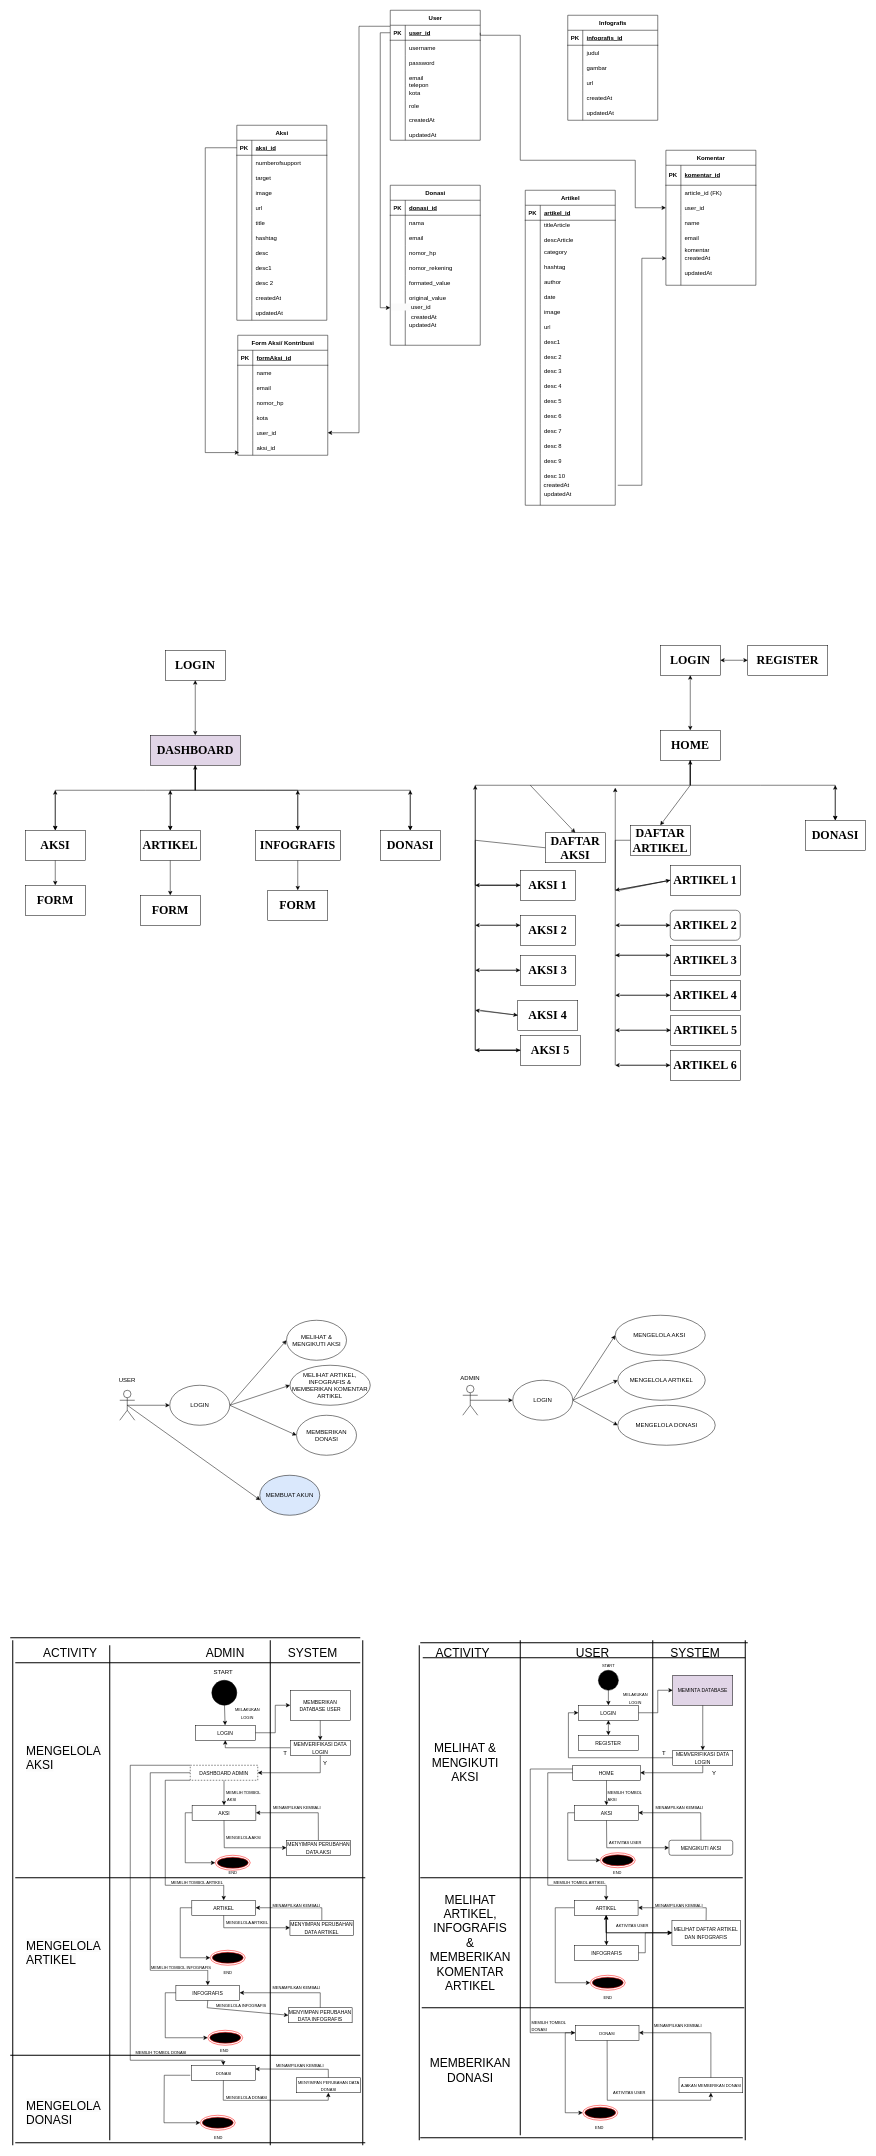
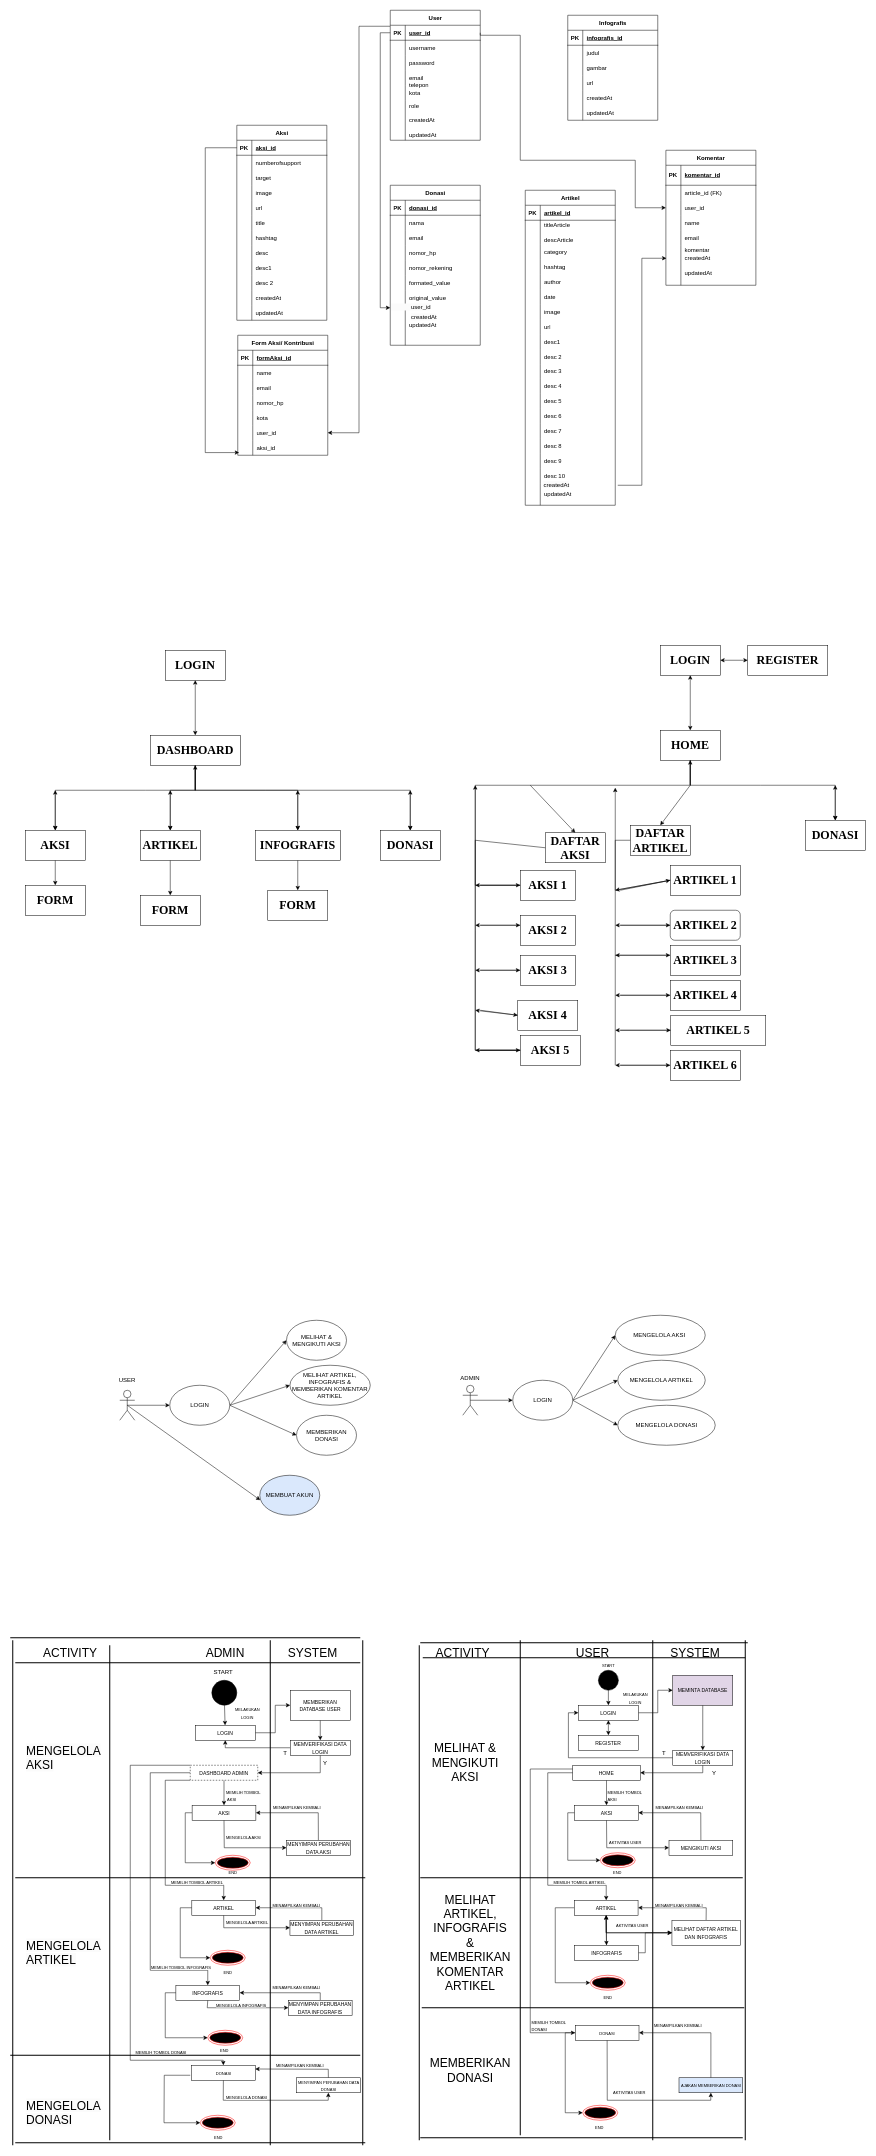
(195, 750) -> (195, 750)
(706, 1030) -> (718, 1030)
(701, 1848) -> (701, 1848)
(320, 2015) -> (320, 2008)
(711, 2085) -> (711, 2085)
